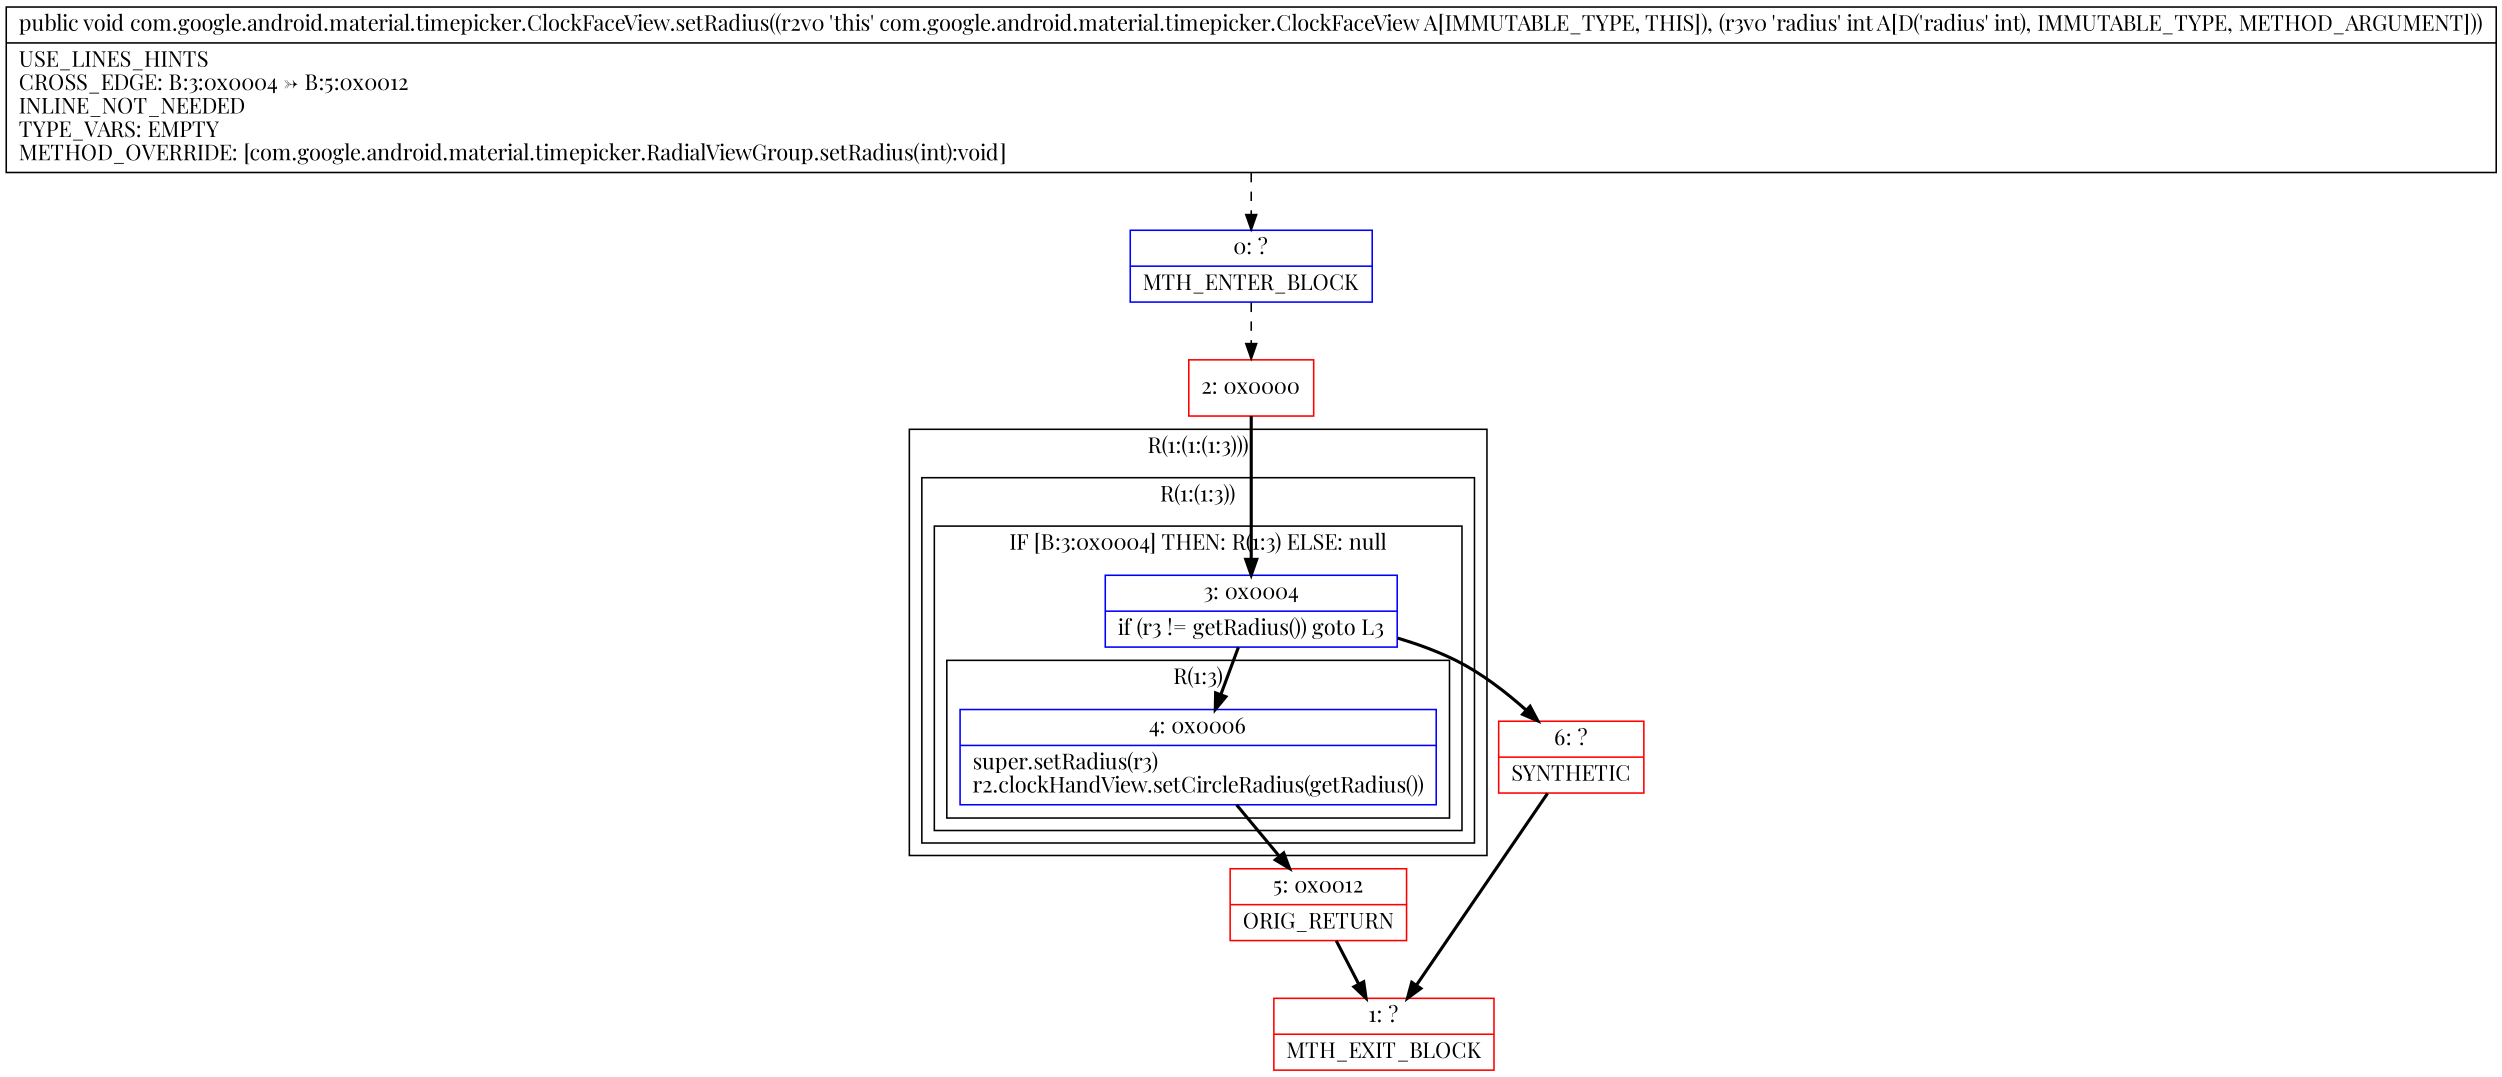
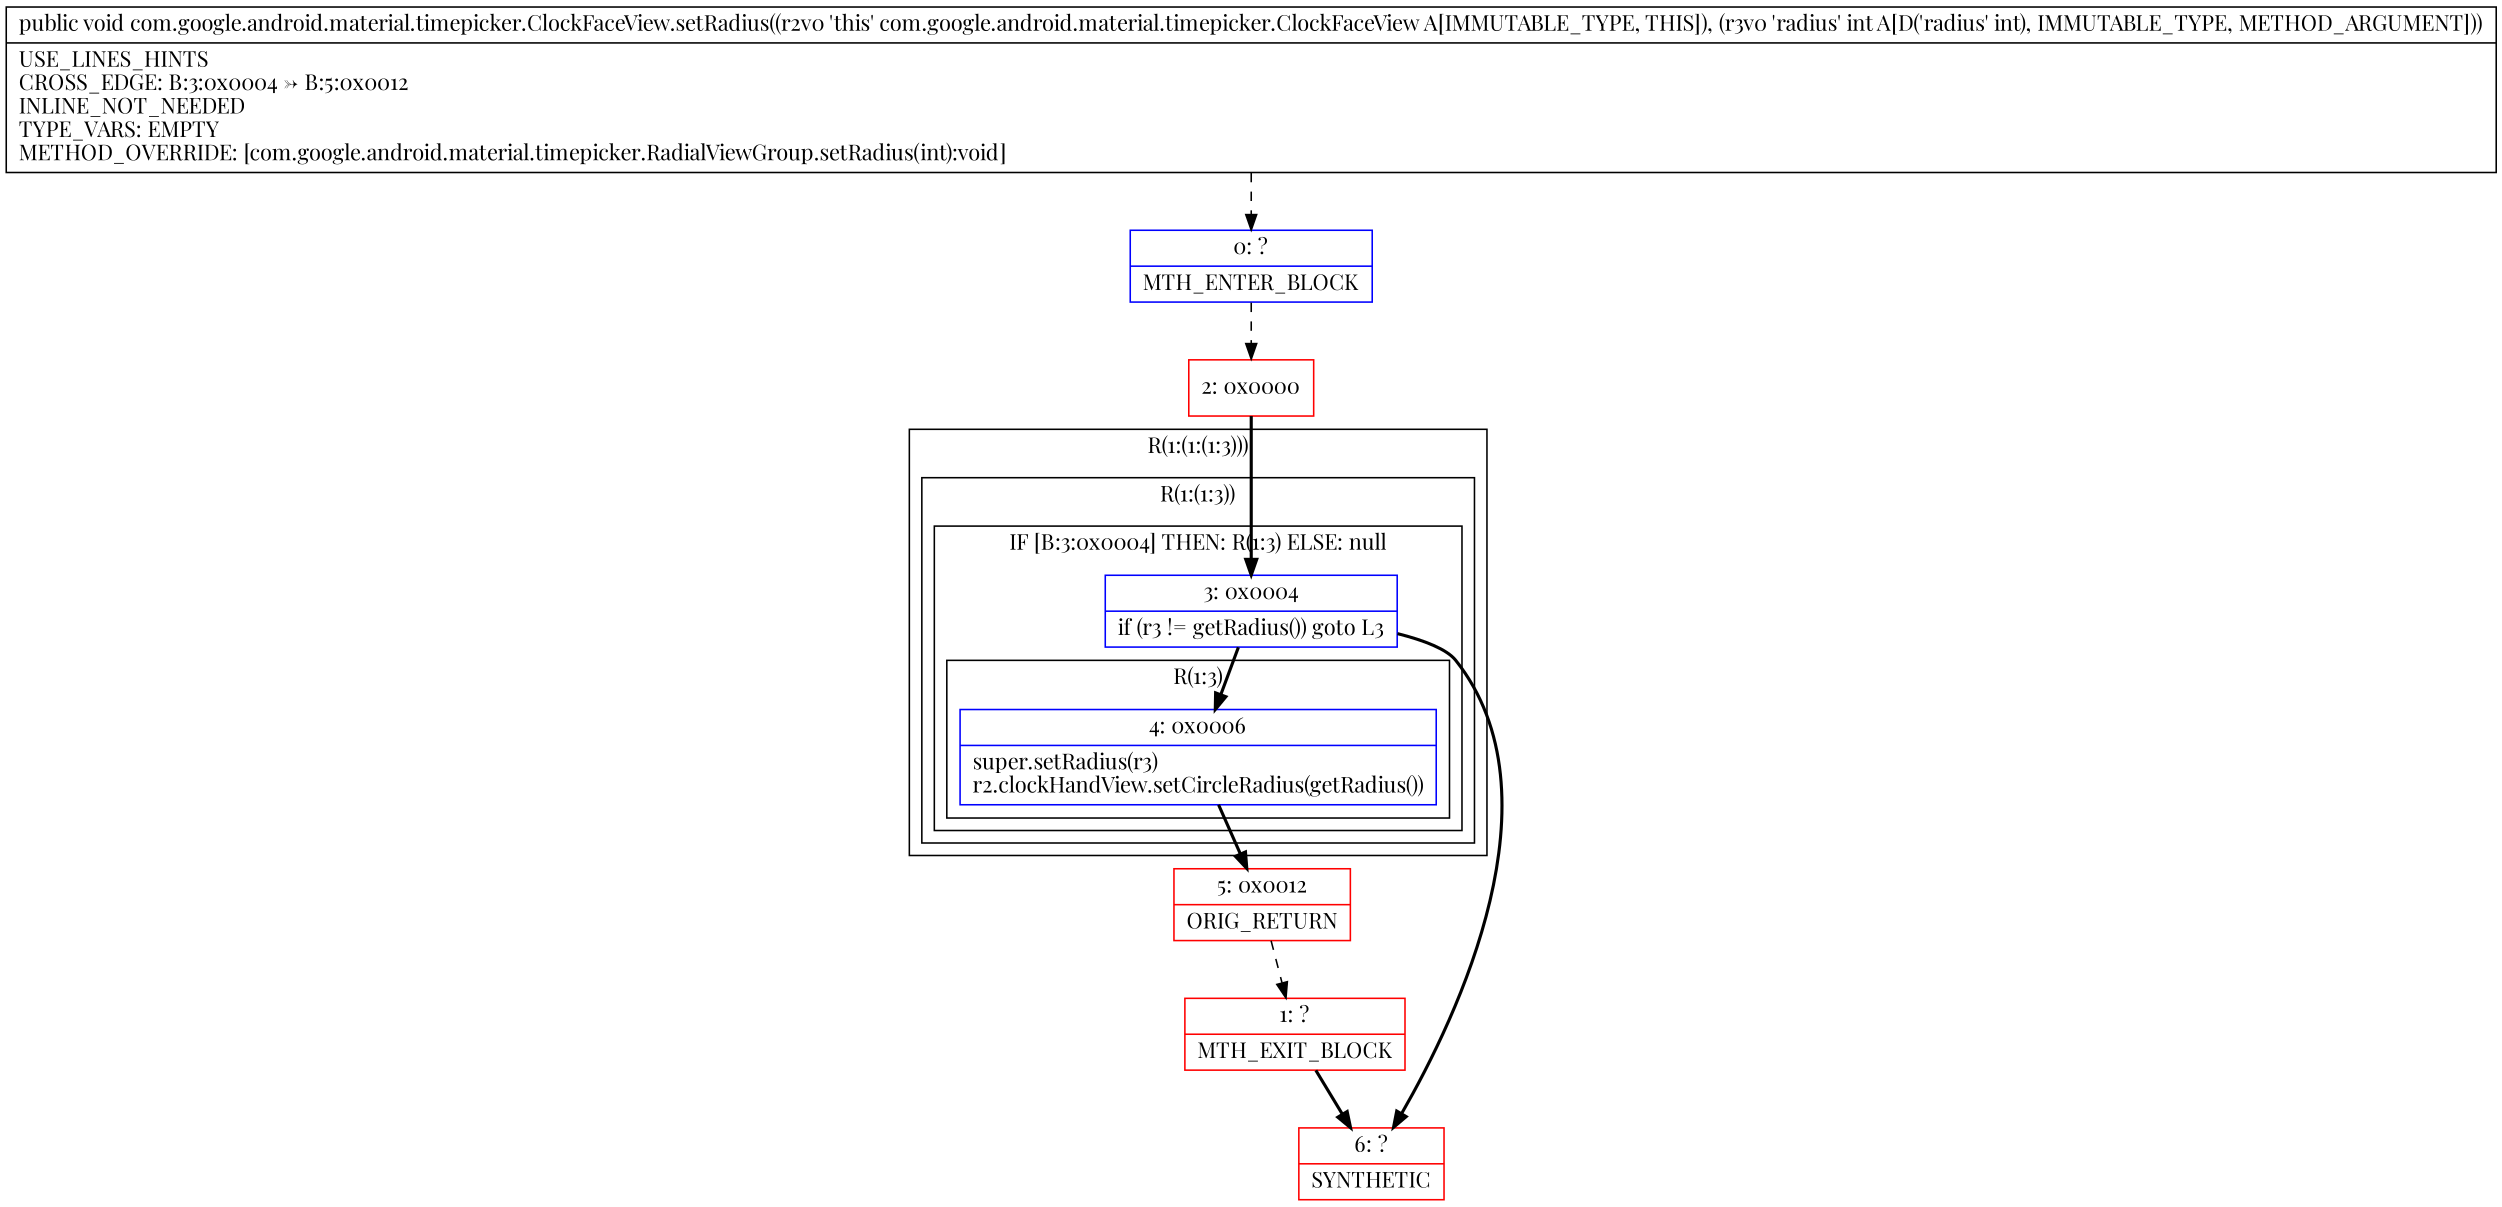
(1482, 889) -> (1329, 1092)
(1348, 962) -> (1277, 962)
